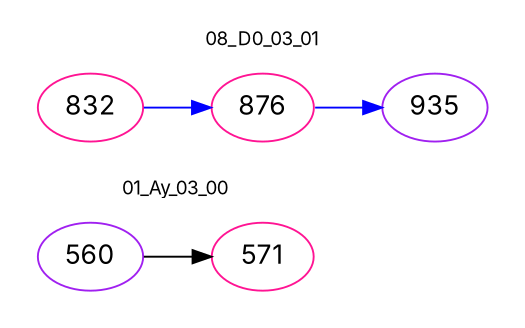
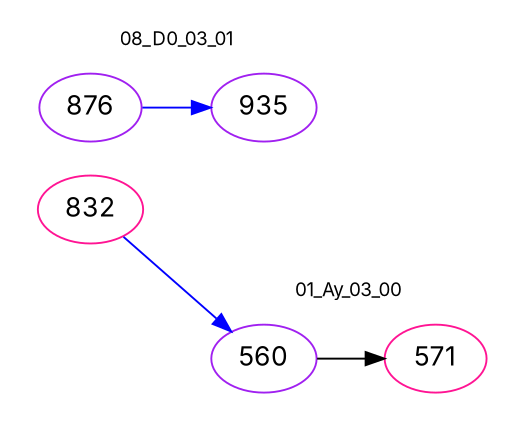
(168, 108) -> (170, 278)
(263, 108) -> (91, 108)
